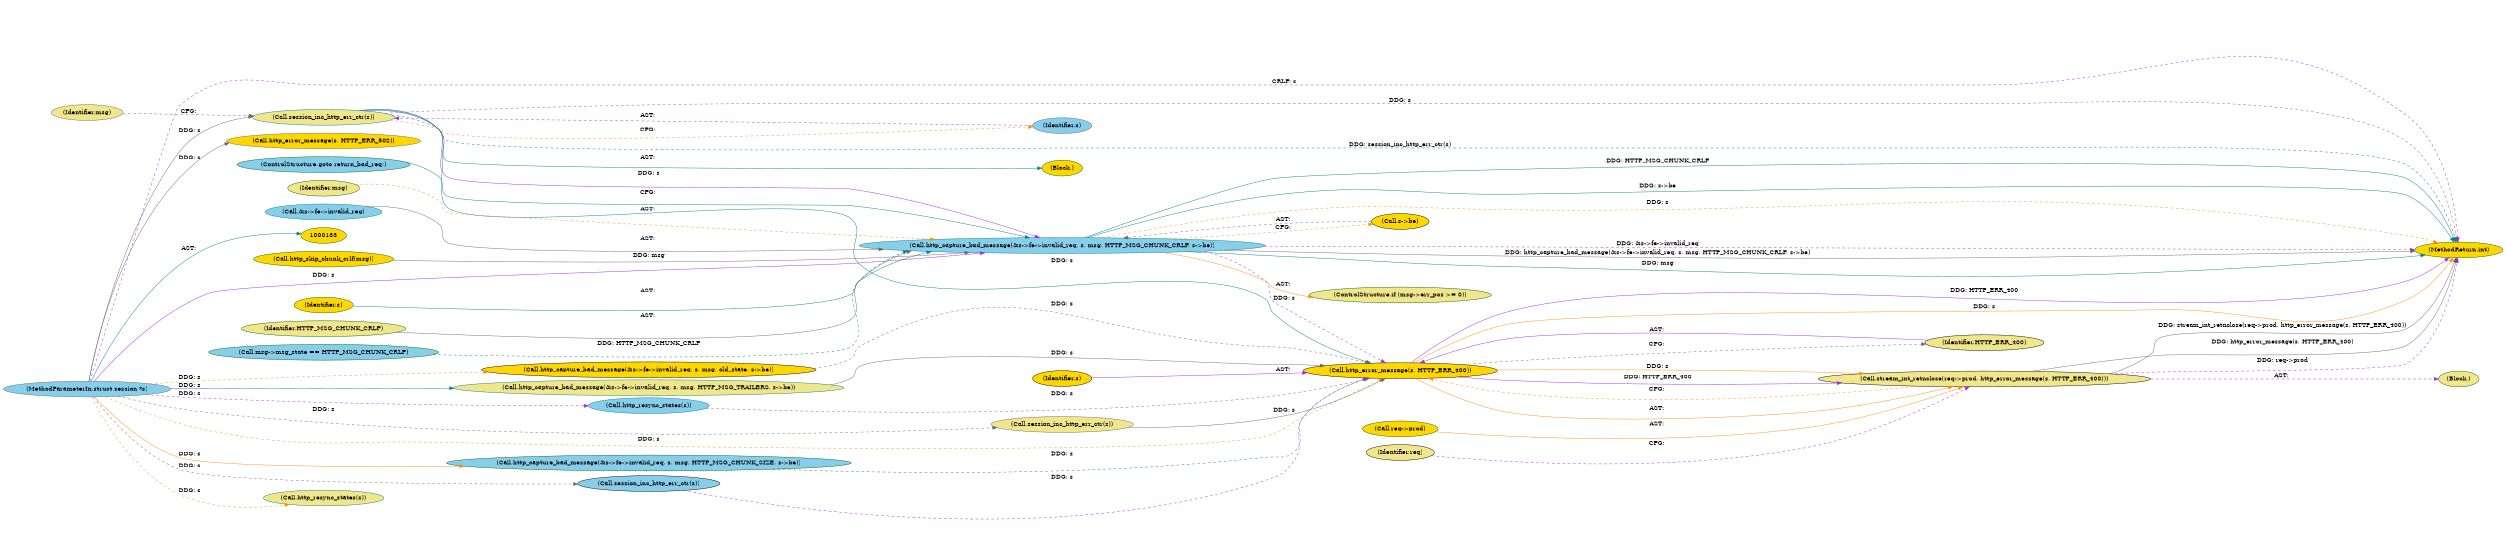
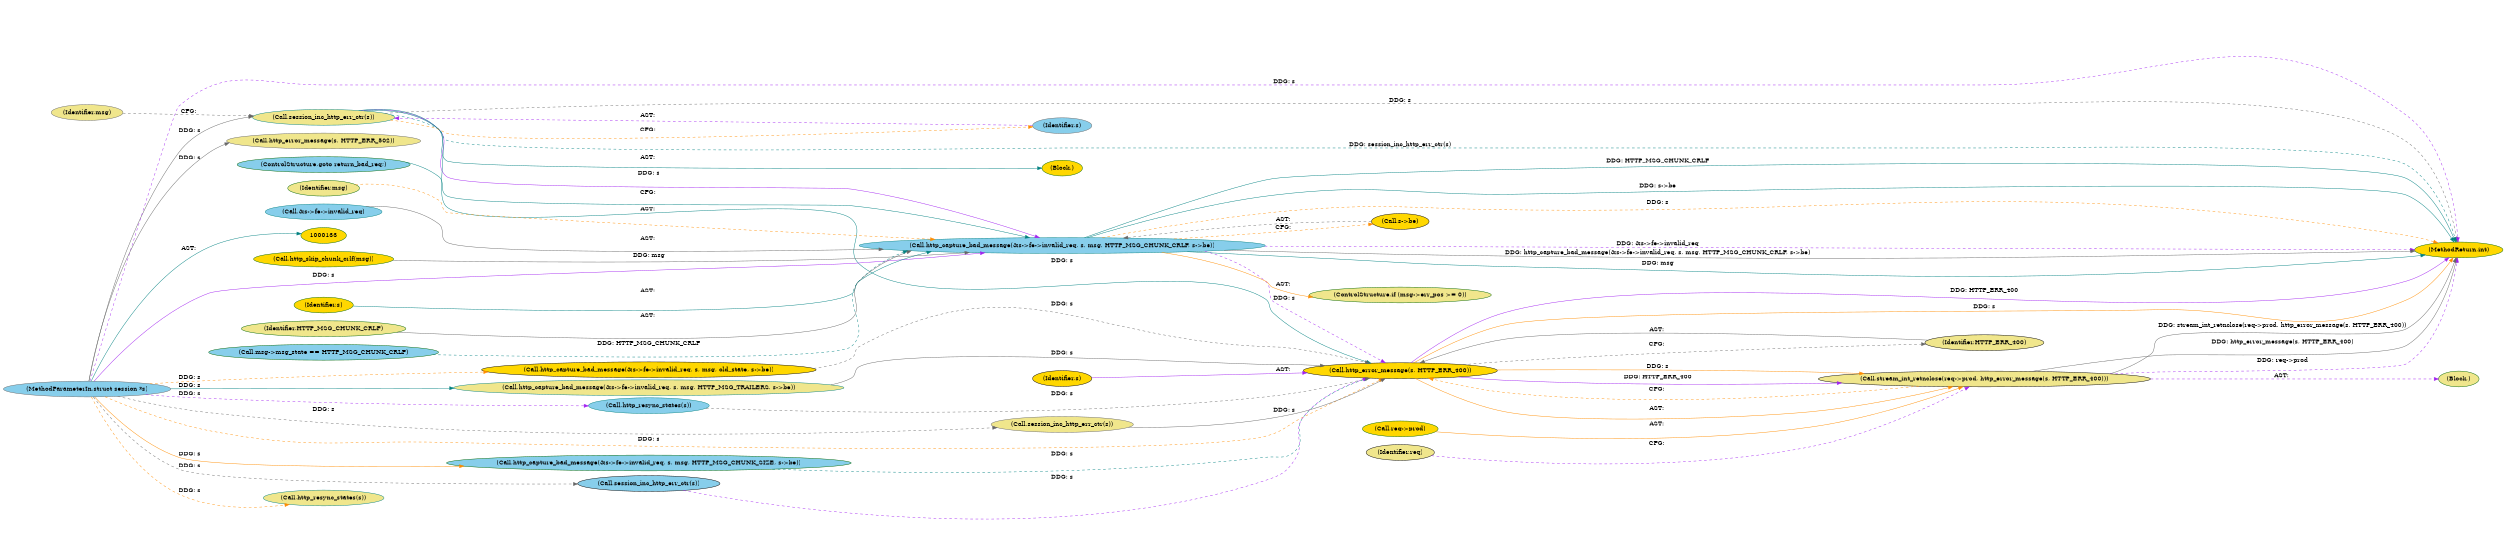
(1284, 82) -> (1284, 82)
(324, 141) -> (324, 141)
(1675, 333) -> (1675, 333)
